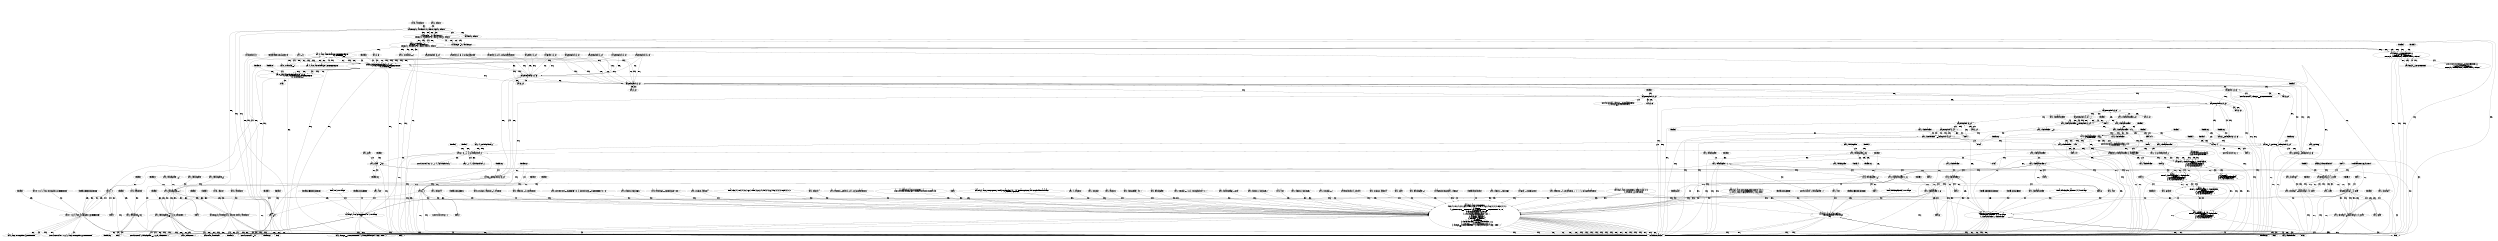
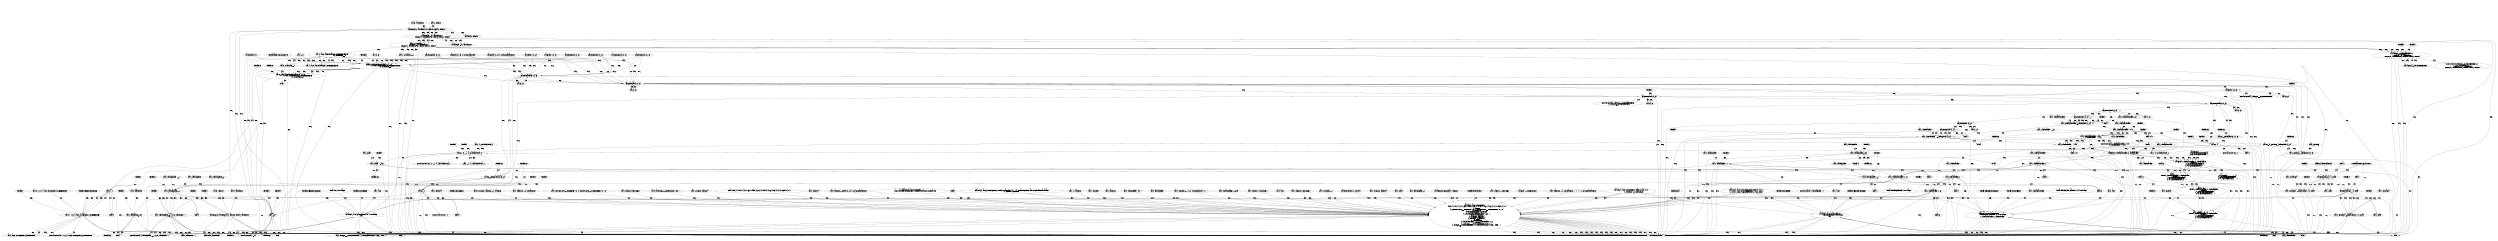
(2415, 66) -> (2415, 66)
none -> (2183, 137)
